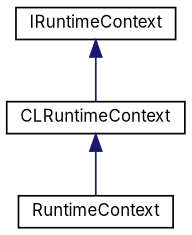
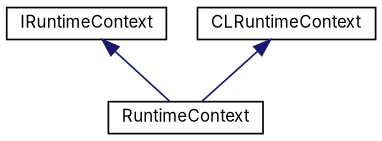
(96, 79) -> (142, 76)
